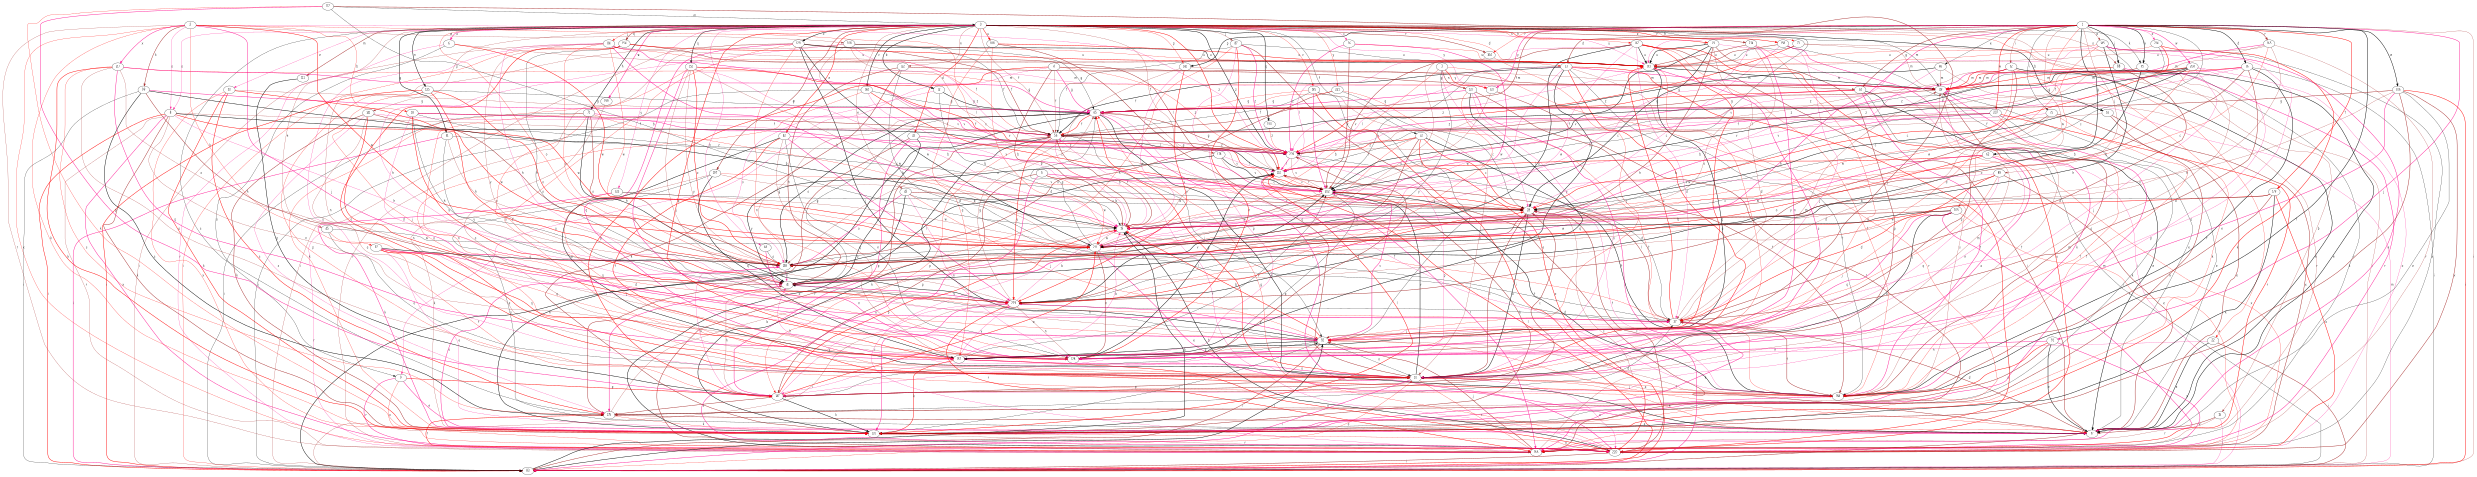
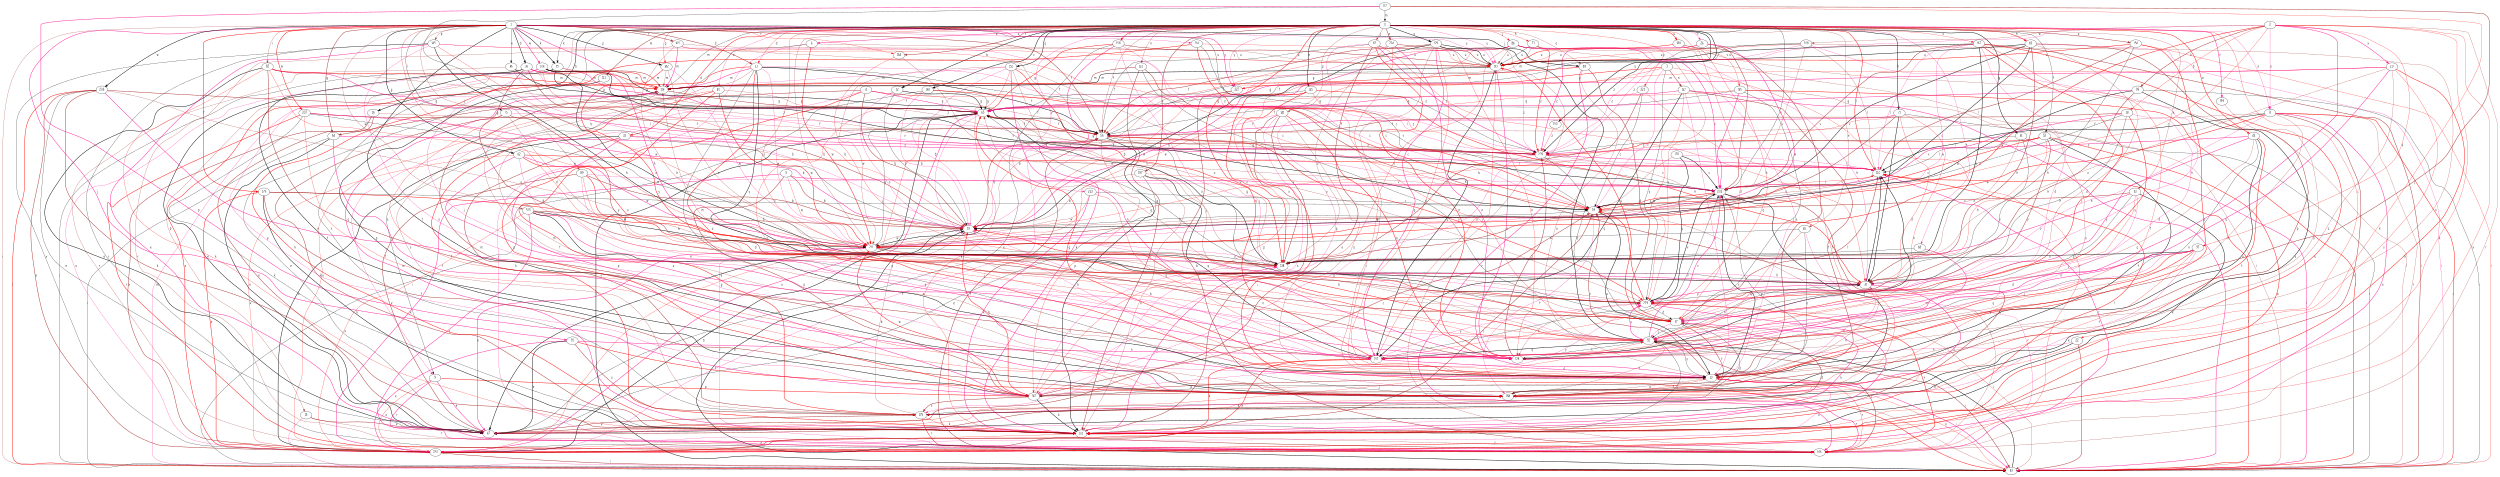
(1125, 45) -> (919, 32)
(1592, 106) -> (1046, 65)
(952, 114) -> none
